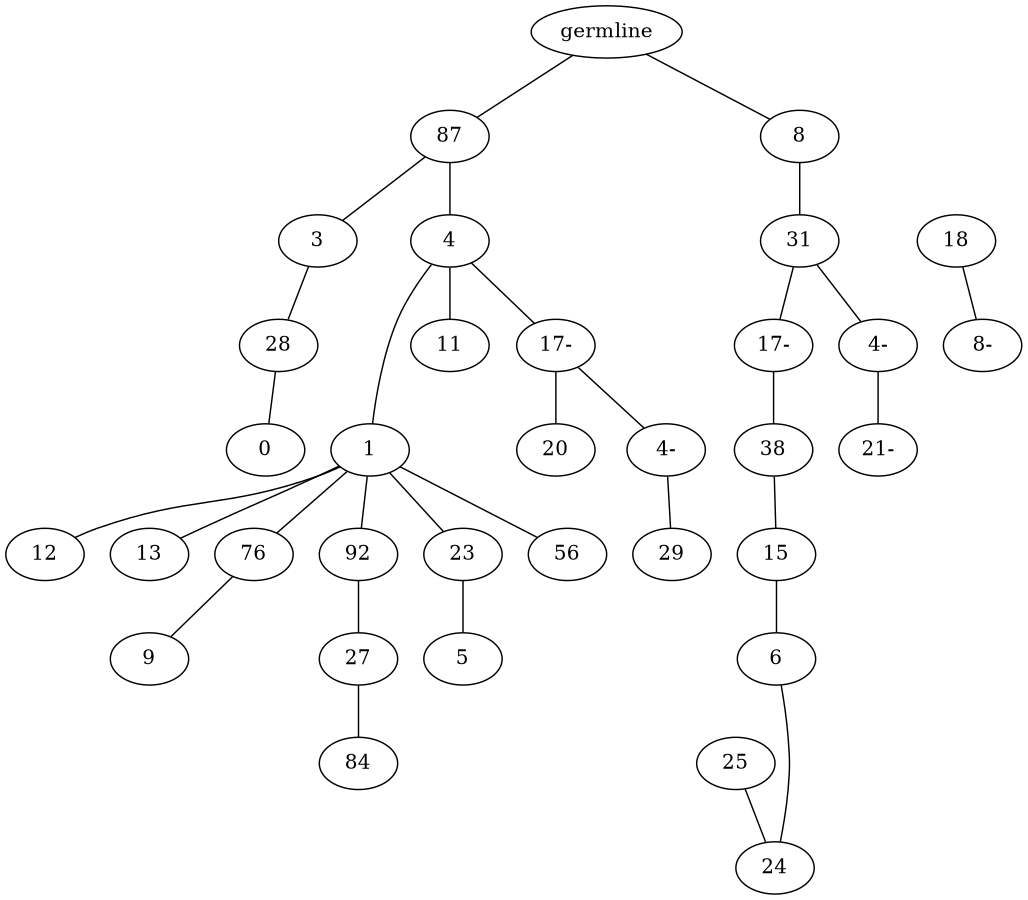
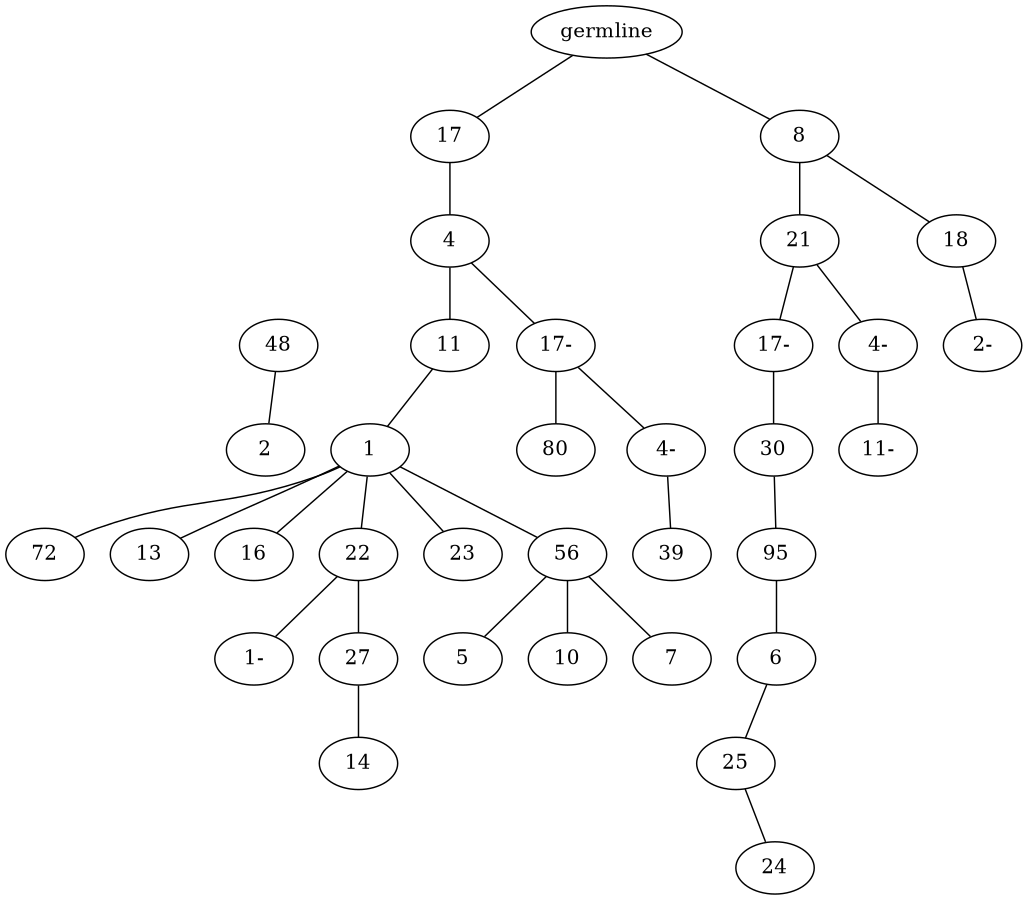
(450, 136) -> (450, 136)
none -> (878, 189)
(318, 241) -> none
(800, 241) -> (800, 241)
(390, 340) -> (410, 398)
(279, 345) -> (279, 345)
(983, 345) -> (983, 345)
(266, 450) -> (266, 450)
(556, 450) -> (556, 450)
(774, 450) -> (774, 450)
(878, 450) -> (878, 450)
(45, 554) -> (45, 554)
(254, 554) -> (254, 554)
(358, 554) -> (358, 554)
(672, 554) -> (672, 554)
(776, 554) -> (776, 554)
(463, 607) -> (515, 607)
(149, 659) -> none
none -> (254, 659)
none -> (567, 659)
none -> (672, 659)
(358, 763) -> (358, 763)
(789, 764) -> (756, 711)
